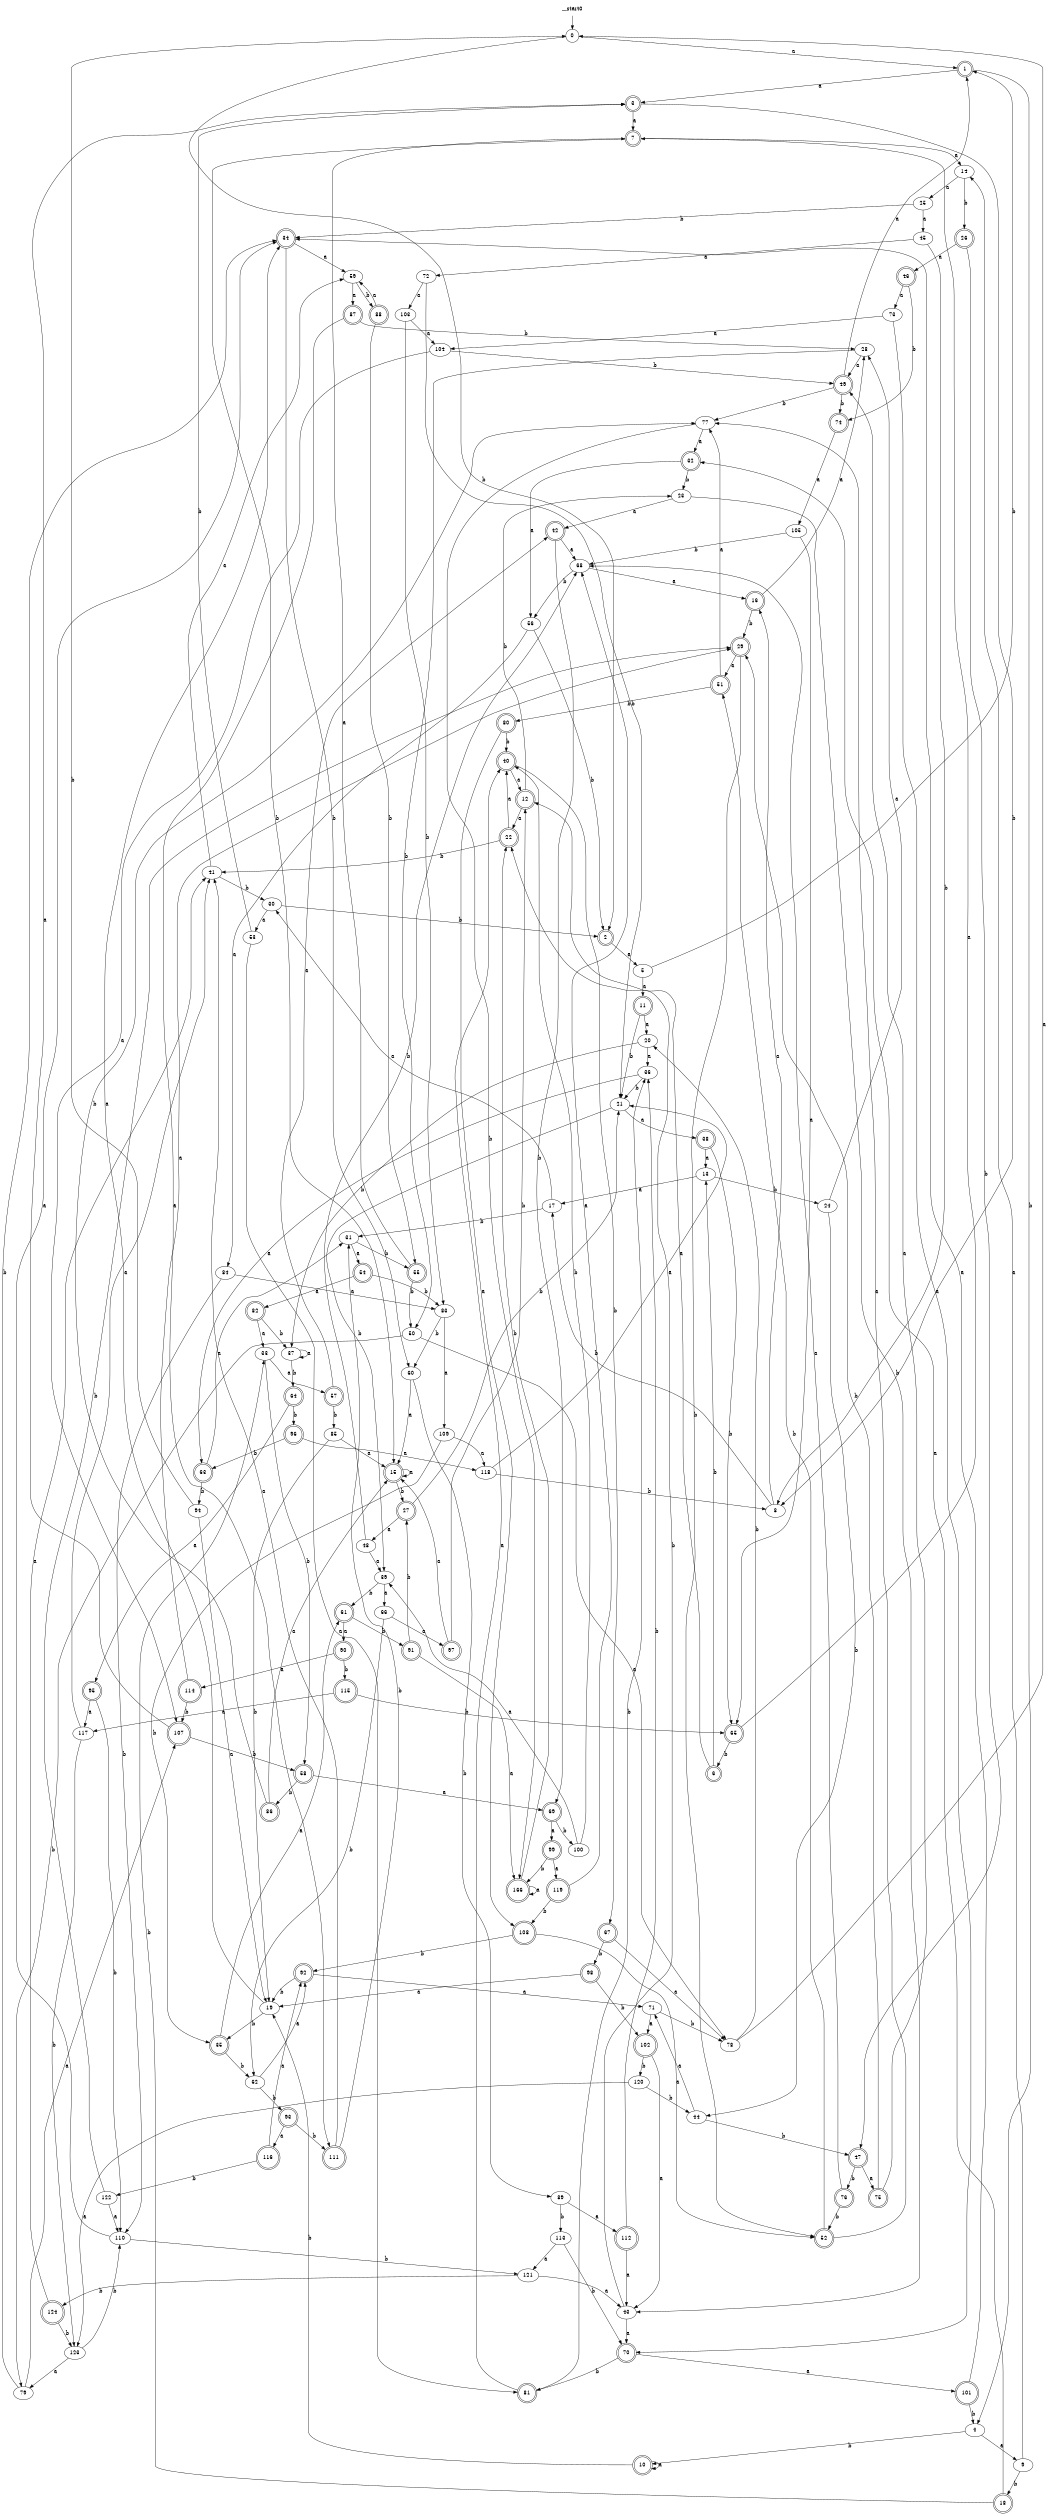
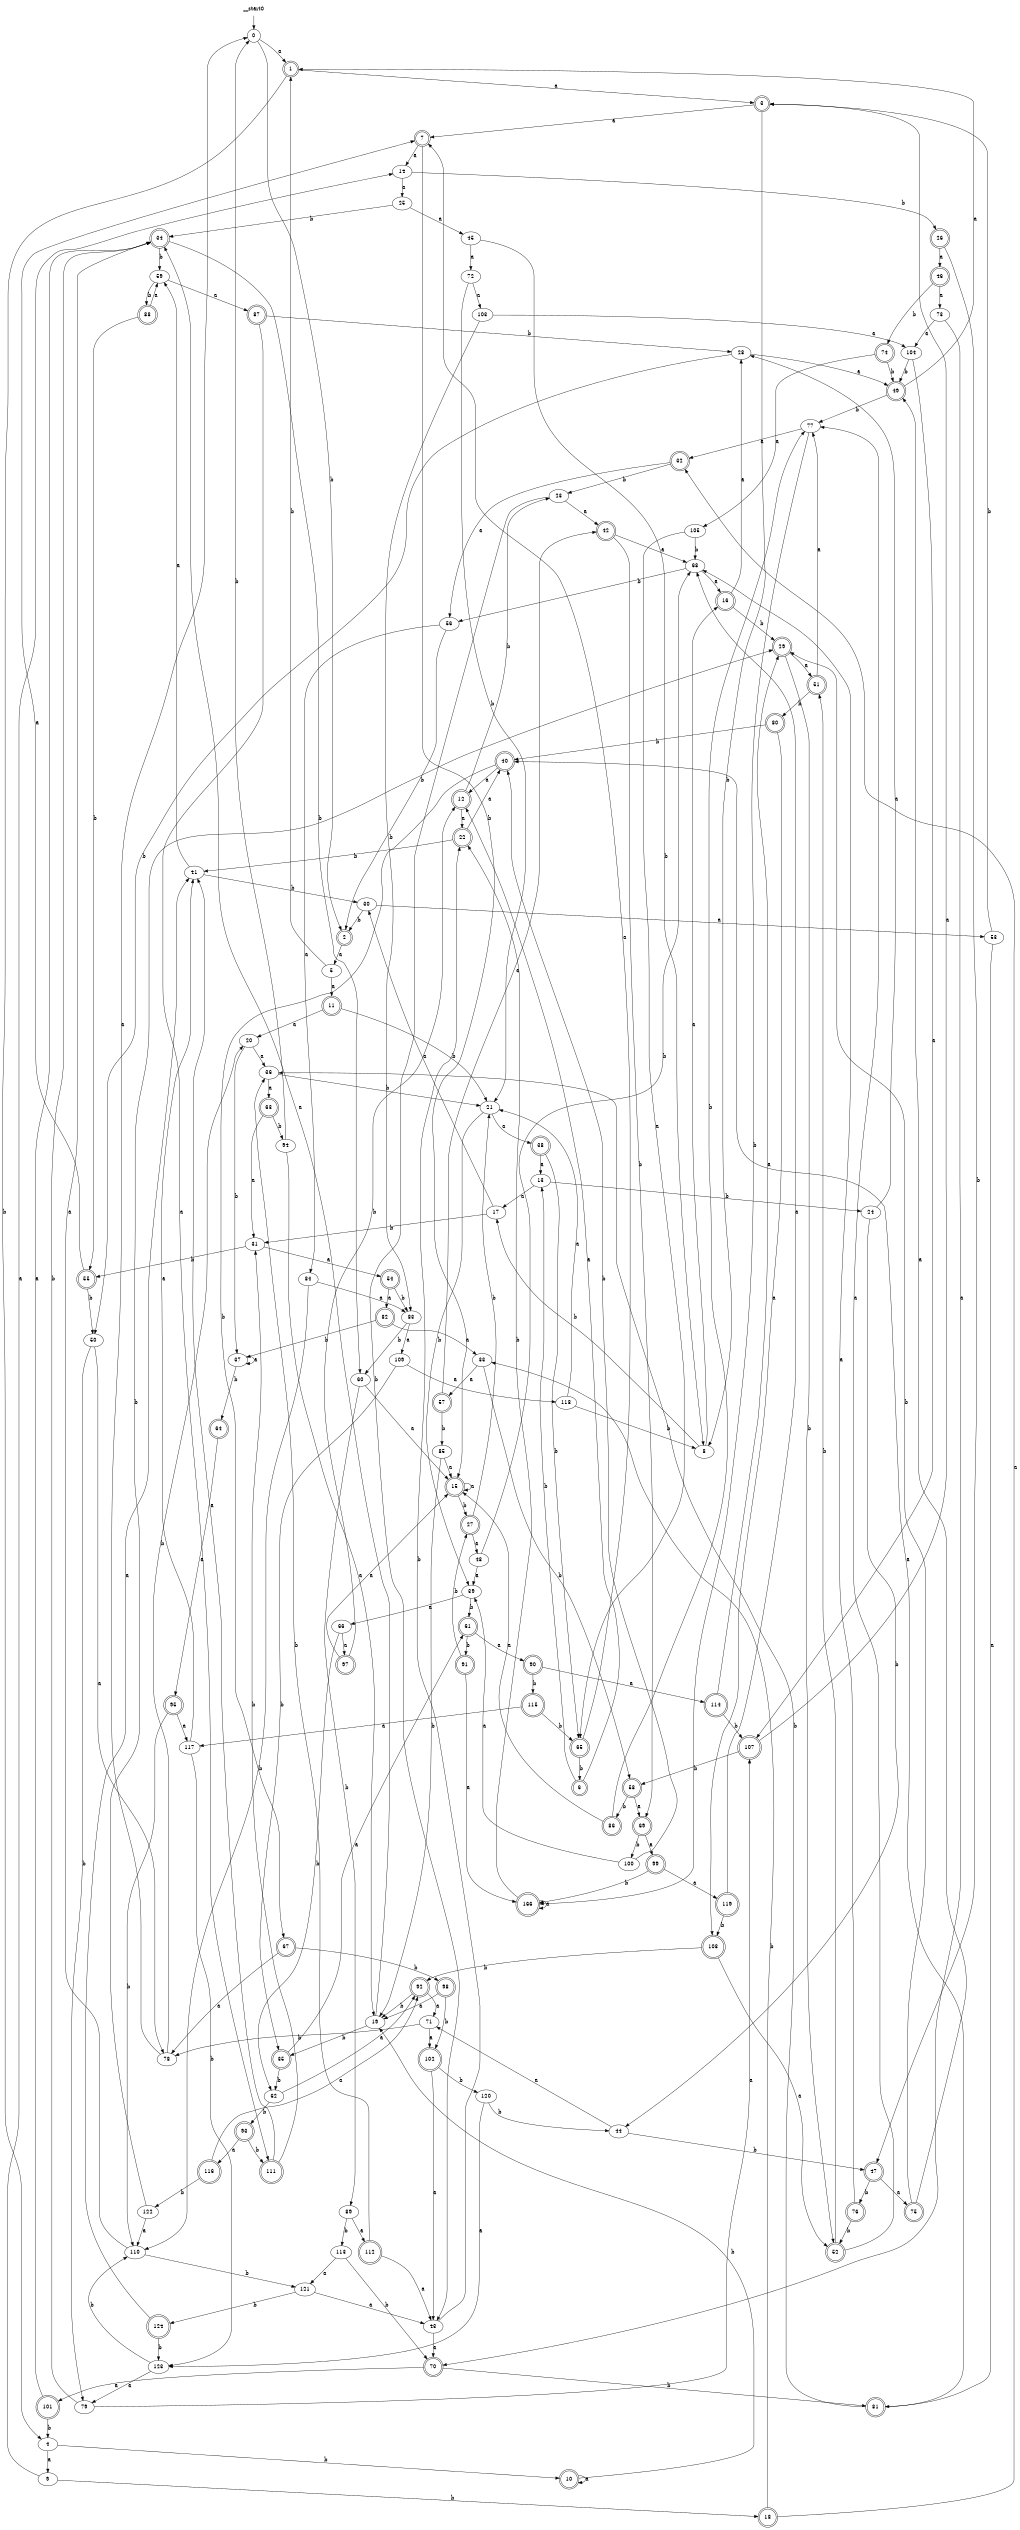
(325, 258) -> (161, 258)
(841, 402) -> (890, 370)
(294, 1435) -> none
